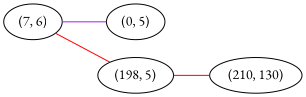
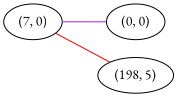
(33, 22) -> (33, 22)
(136, 22) -> (136, 22)
(256, 75) -> none
